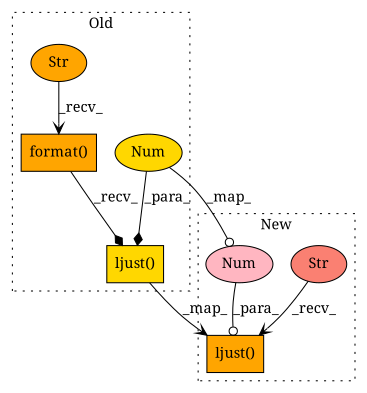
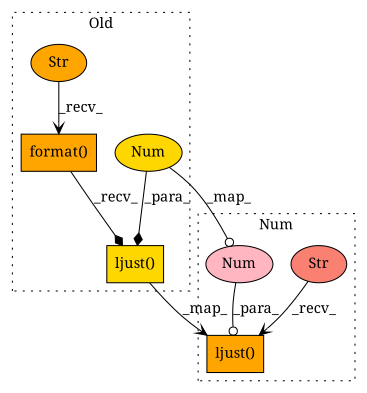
(277, 225) -> (277, 225)
